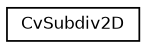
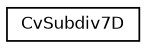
(73, 24) -> (73, 24)
